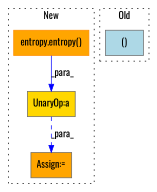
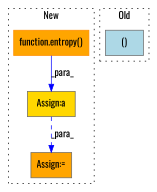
(51, 43) -> (51, 43)
(51, 104) -> (51, 104)
